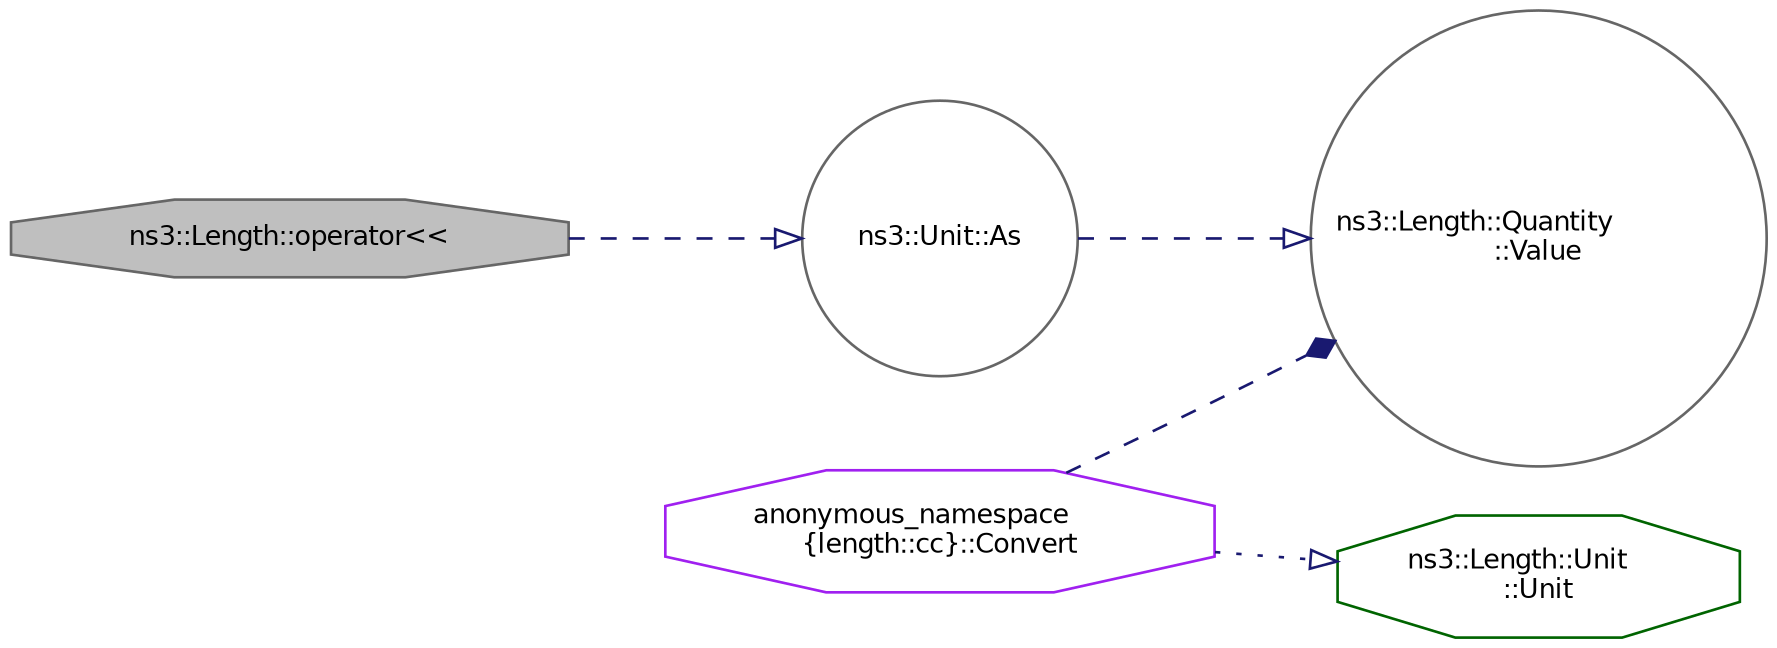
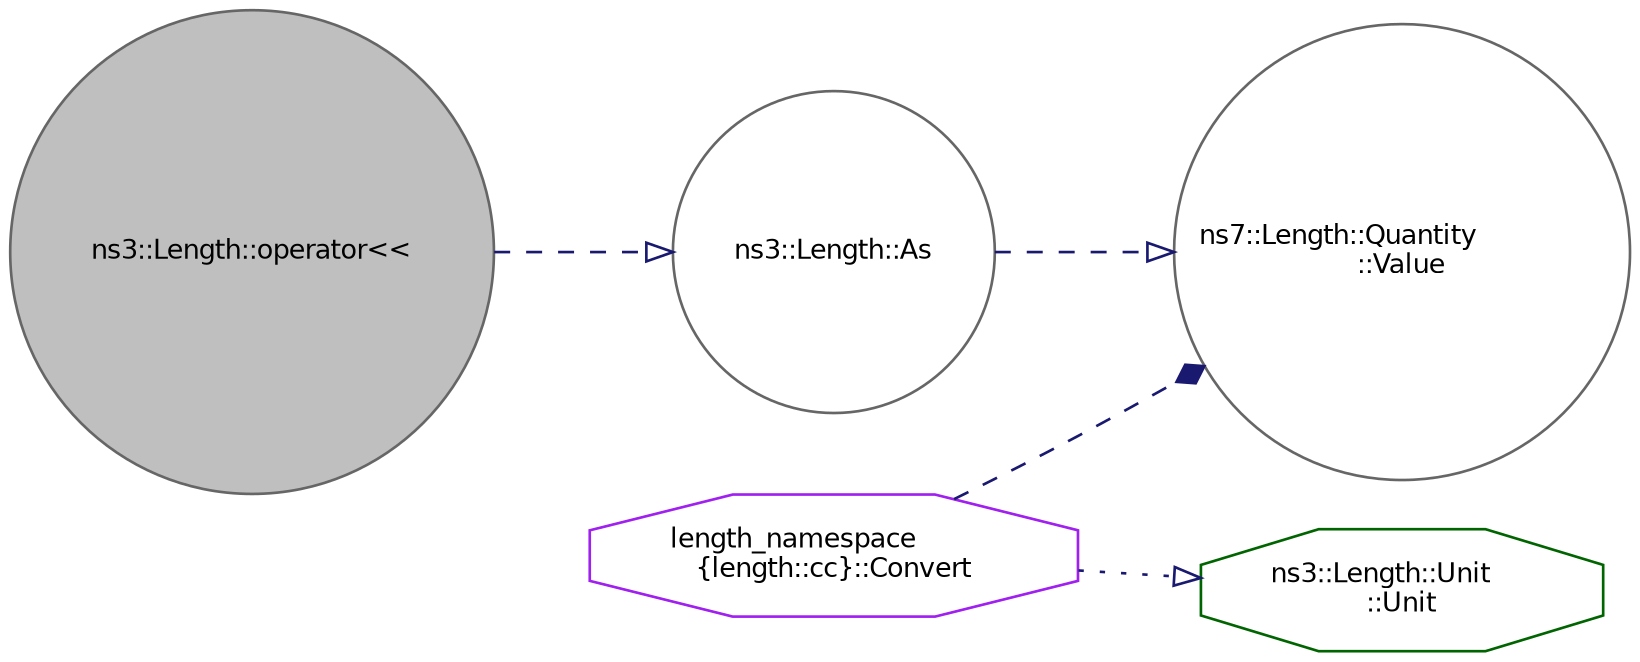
(290, 238) -> (252, 252)
(940, 238) -> (834, 252)
(1539, 238) -> (1402, 252)
(940, 531) -> (834, 556)
